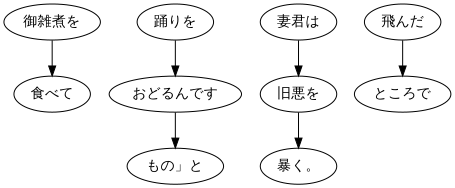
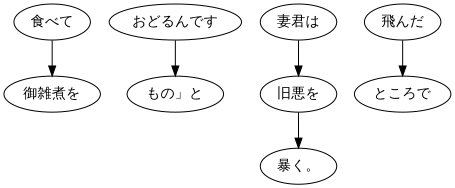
(175, 22) -> none
(52, 53) -> (52, 53)
